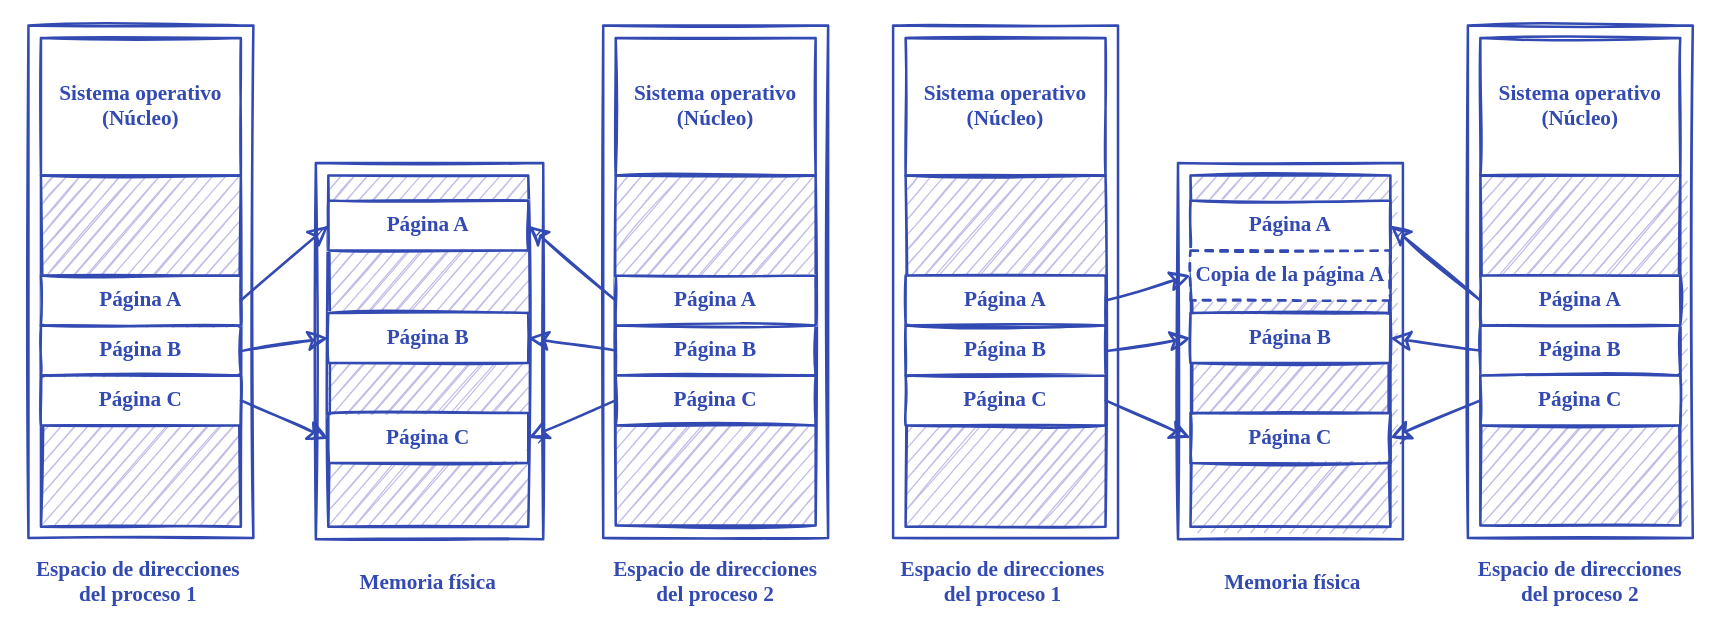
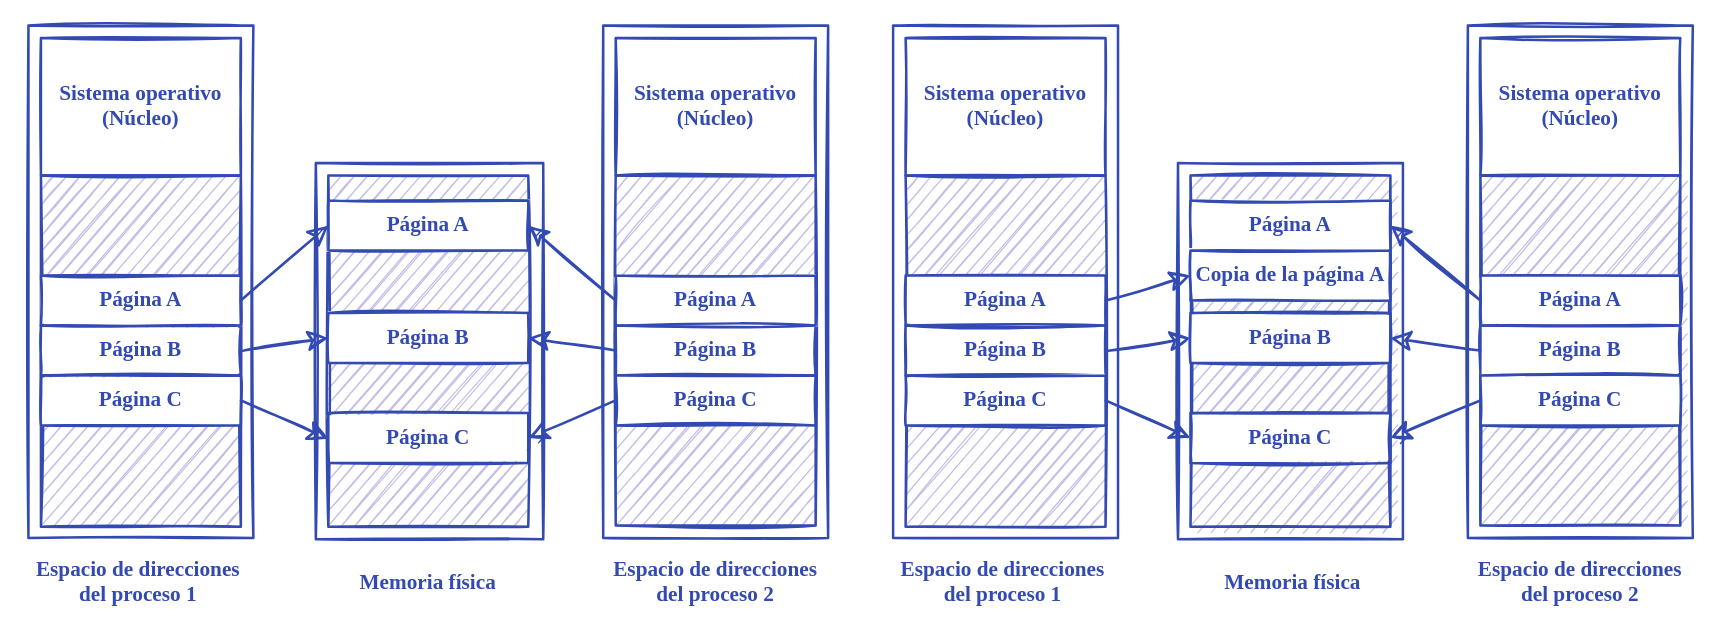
(1291, 276) -> (1291, 276)
